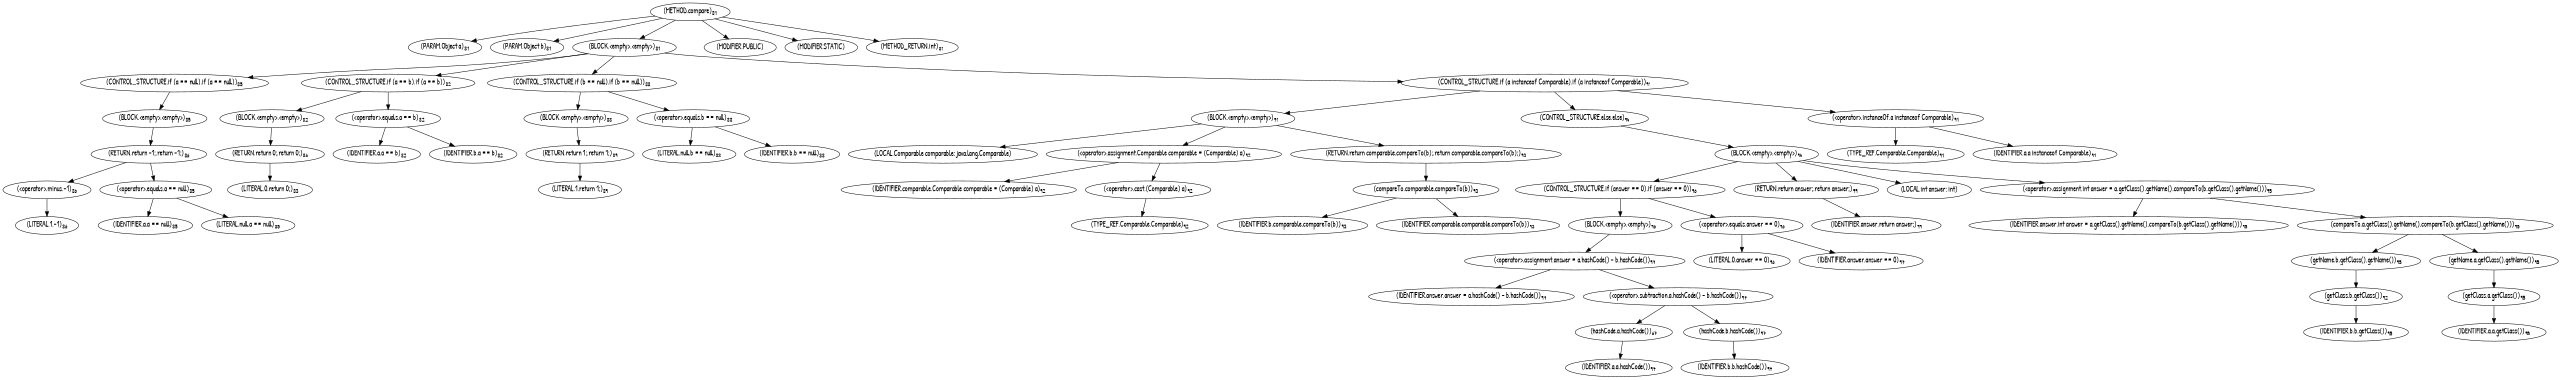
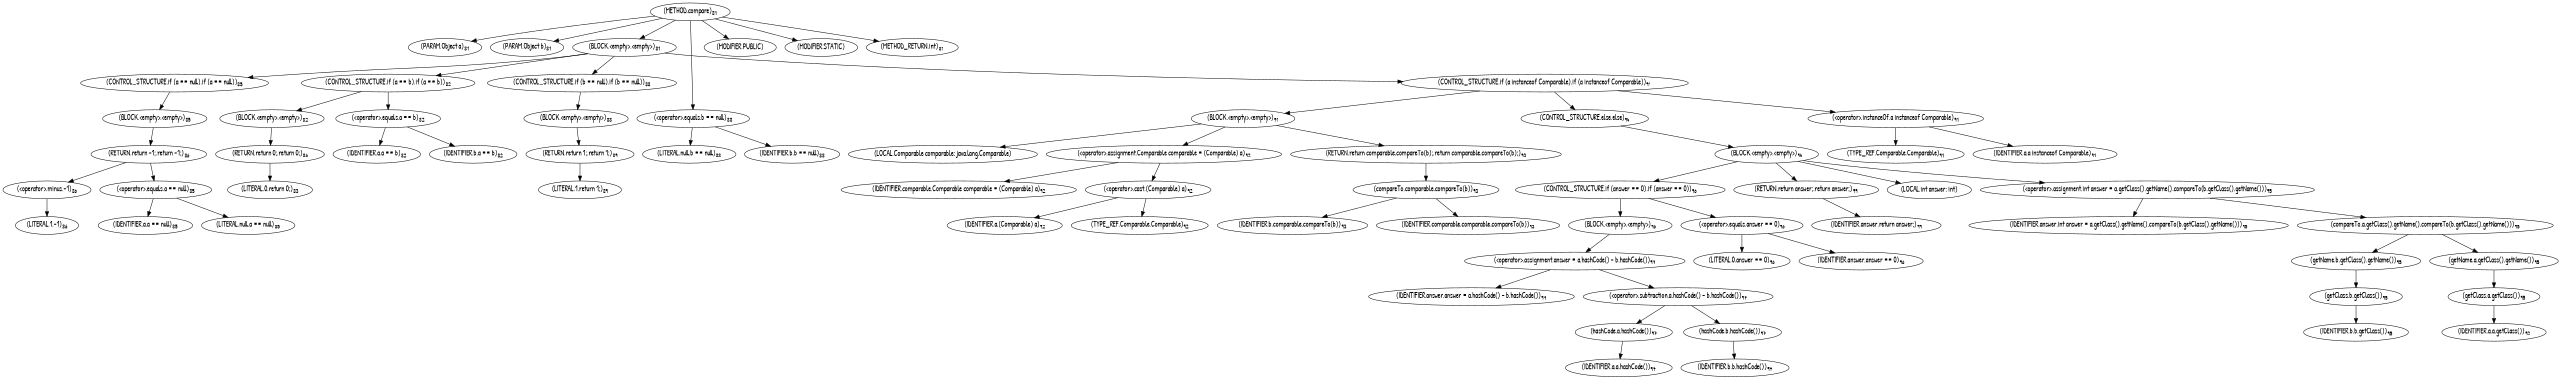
(636, 100) -> (692, 63)
none -> (1005, 225)
(1902, 260) -> (1902, 260)
(2385, 296) -> (2385, 296)
(1654, 332) -> (1654, 332)
(2528, 332) -> (2528, 332)
